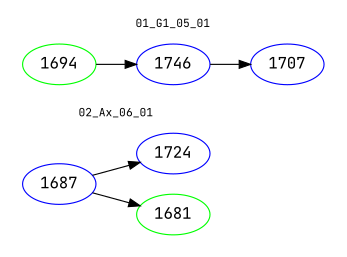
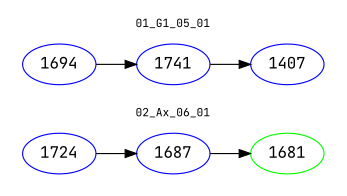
(59, 64) -> (59, 64)
(173, 64) -> (173, 64)
(287, 64) -> (287, 64)
(111, 170) -> (111, 154)
